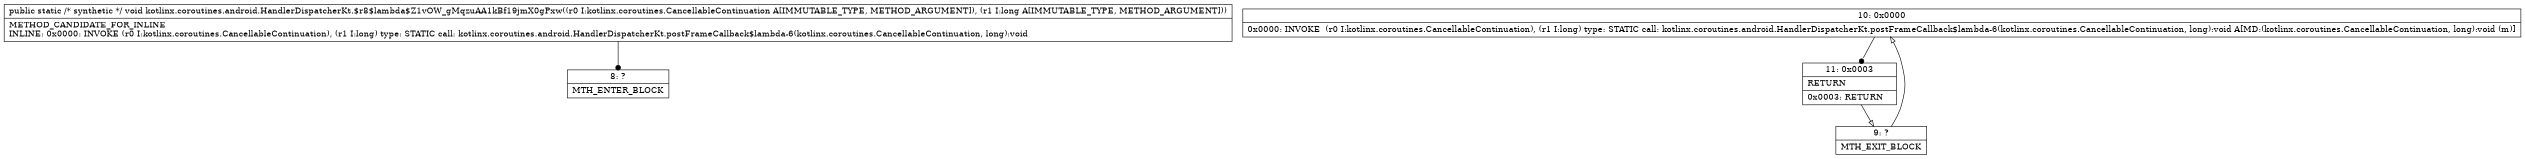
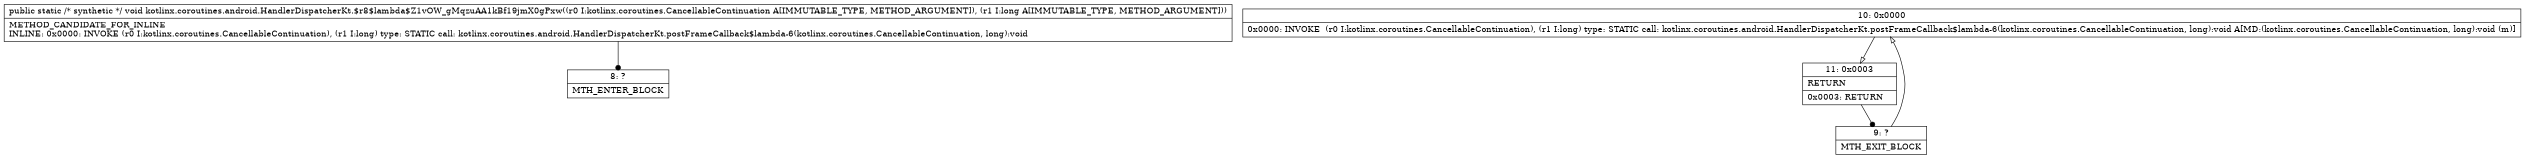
(1869, 47) -> (1869, 47)
(1866, 113) -> (1866, 113)
